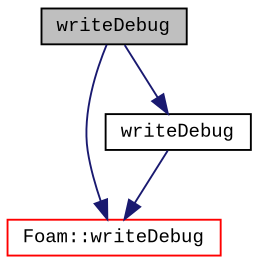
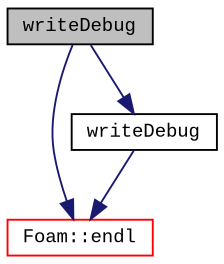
(114, 238) -> (80, 238)
